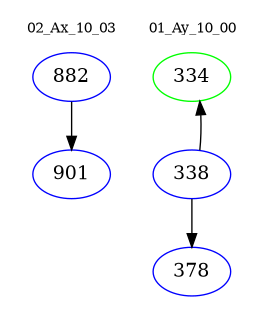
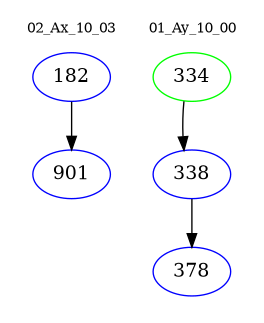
(72, 77) -> (72, 77)
(201, 133) -> (183, 119)
